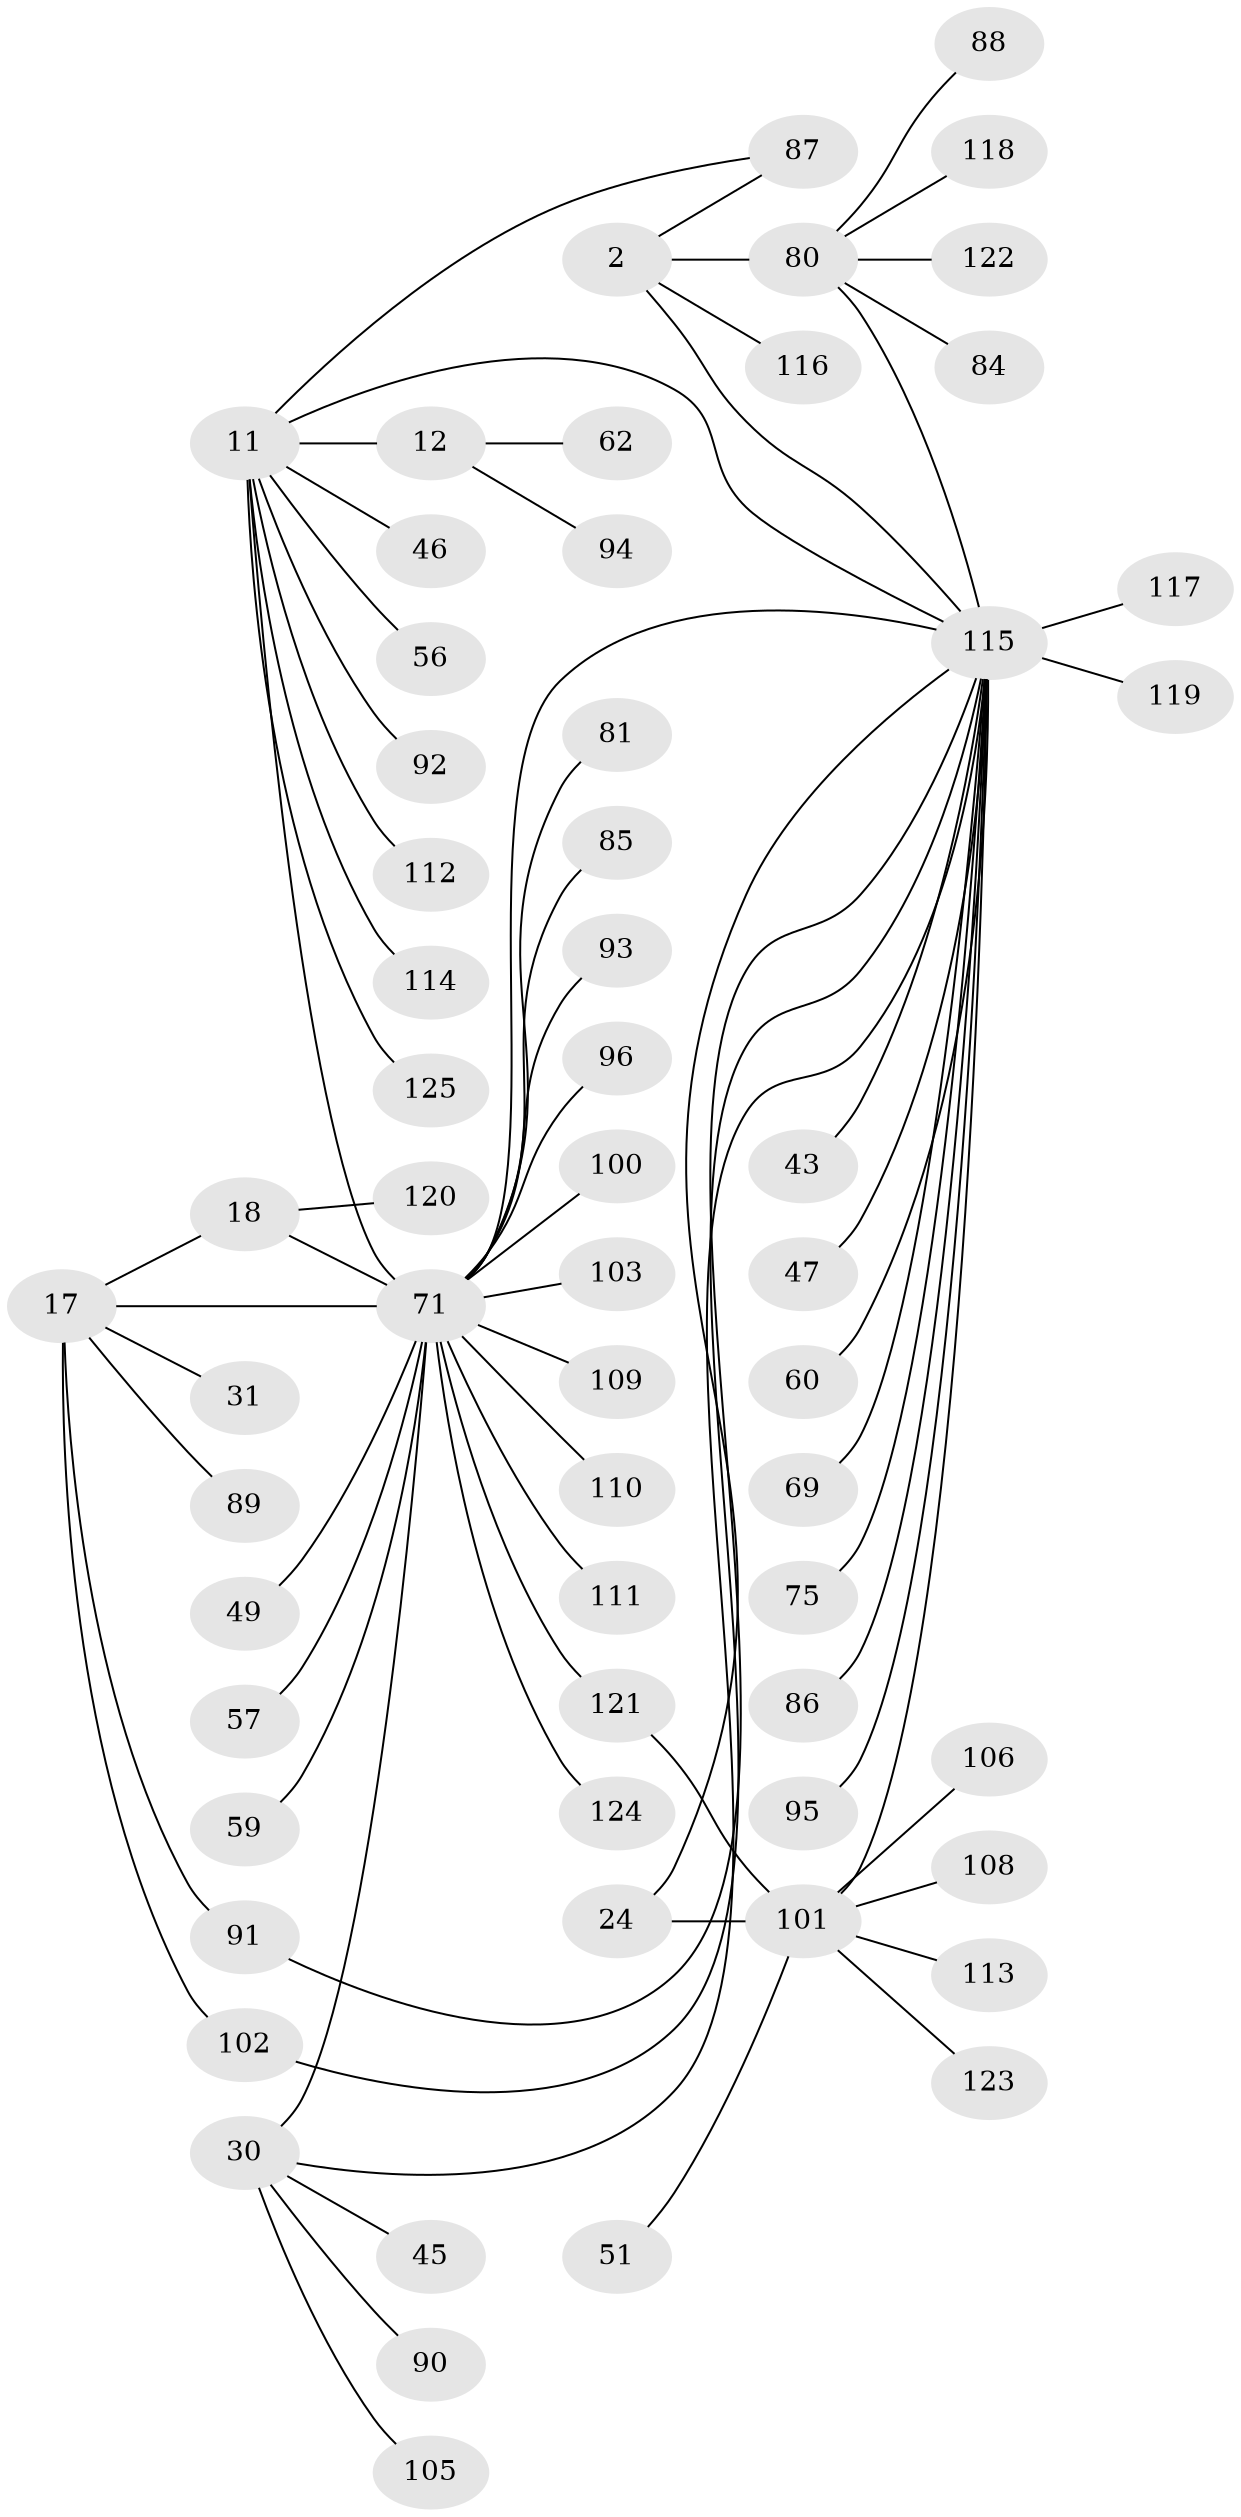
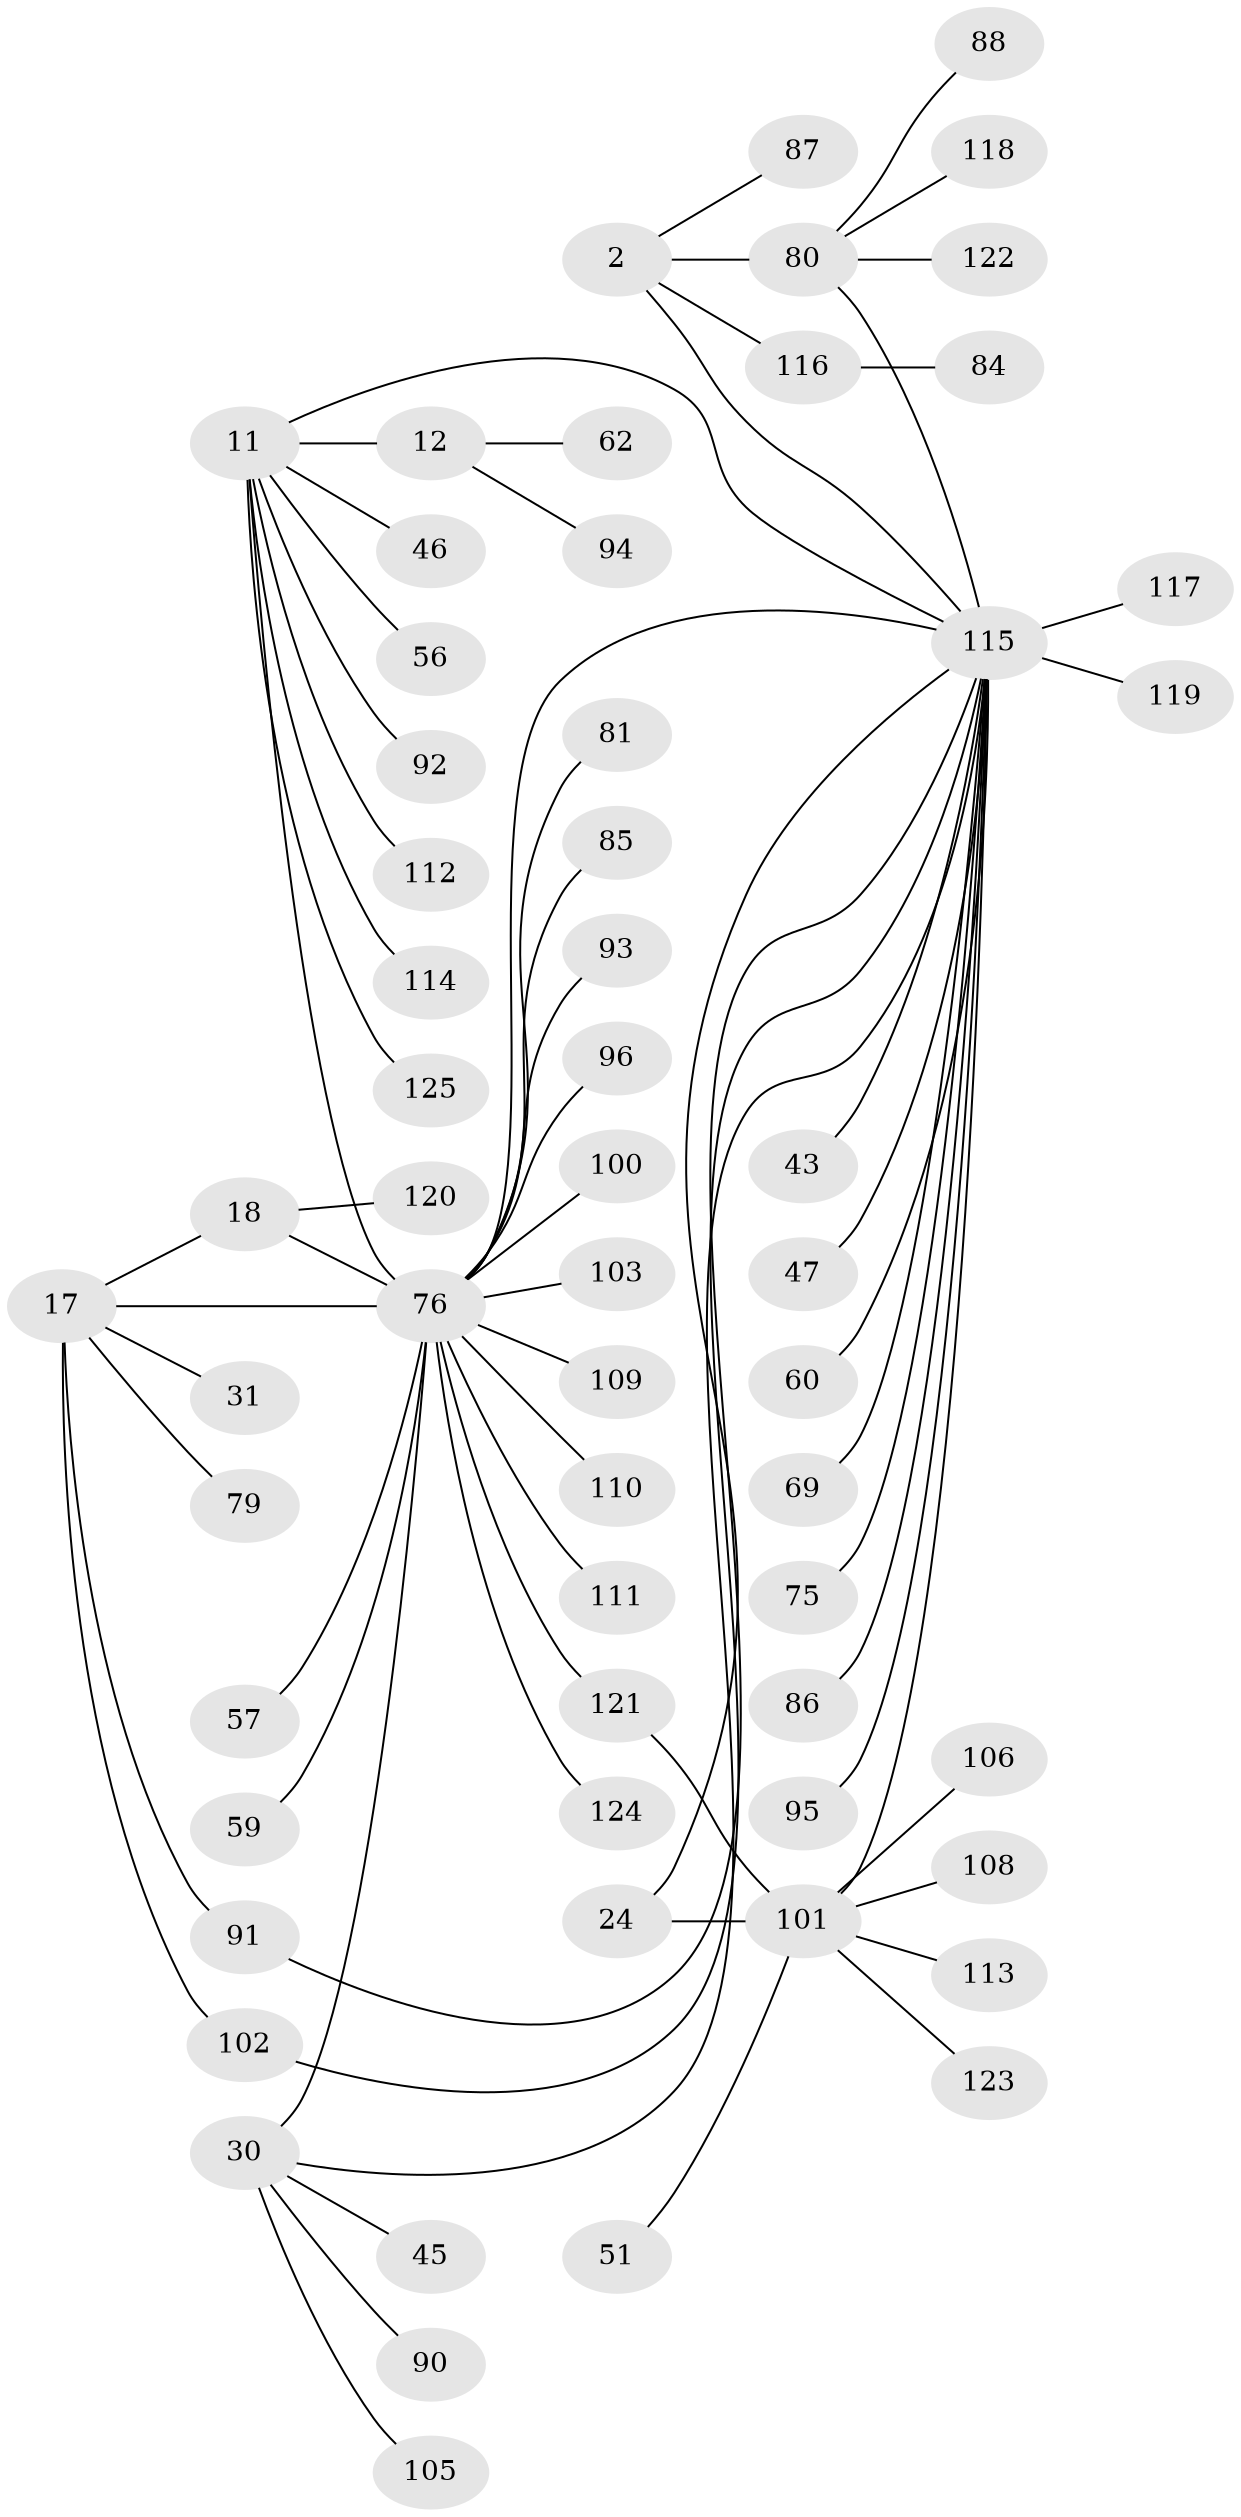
(490, 242) -> none
(896, 314) -> (905, 367)
(431, 1306) -> (431, 1306)
(245, 1506) -> (245, 1506)
(245, 1614) -> none
